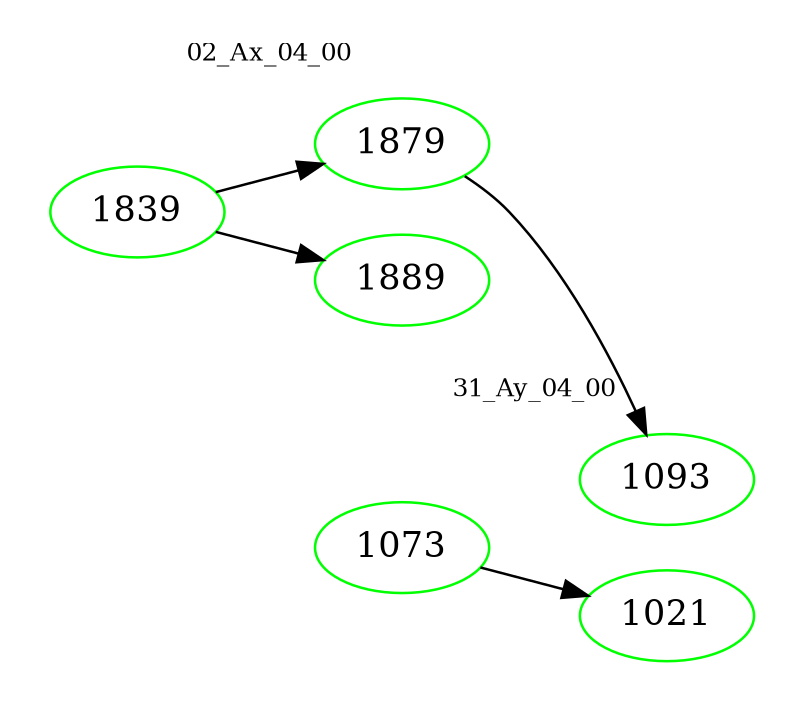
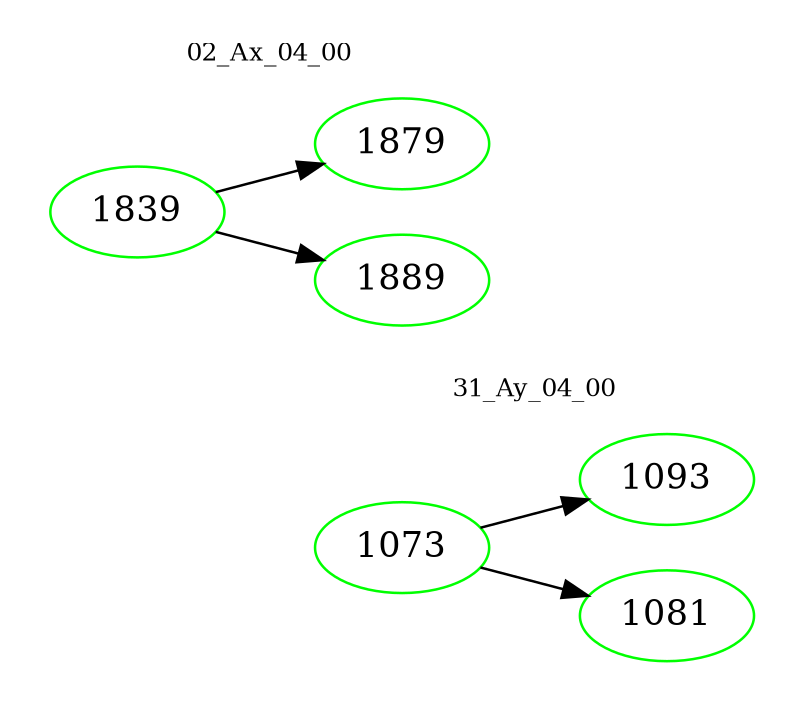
(565, 283) -> (522, 517)
(667, 616) -> (667, 616)
